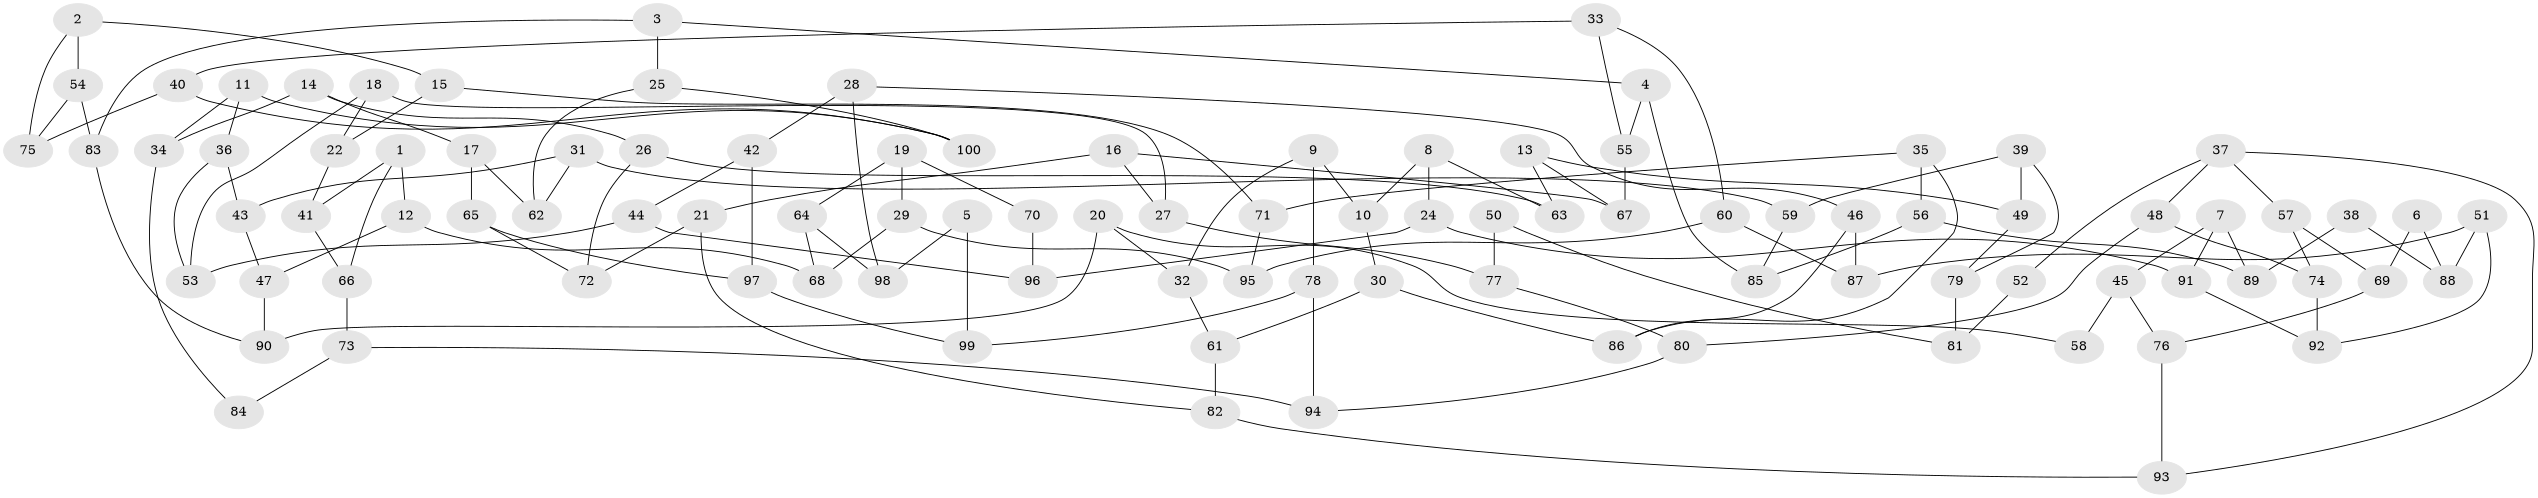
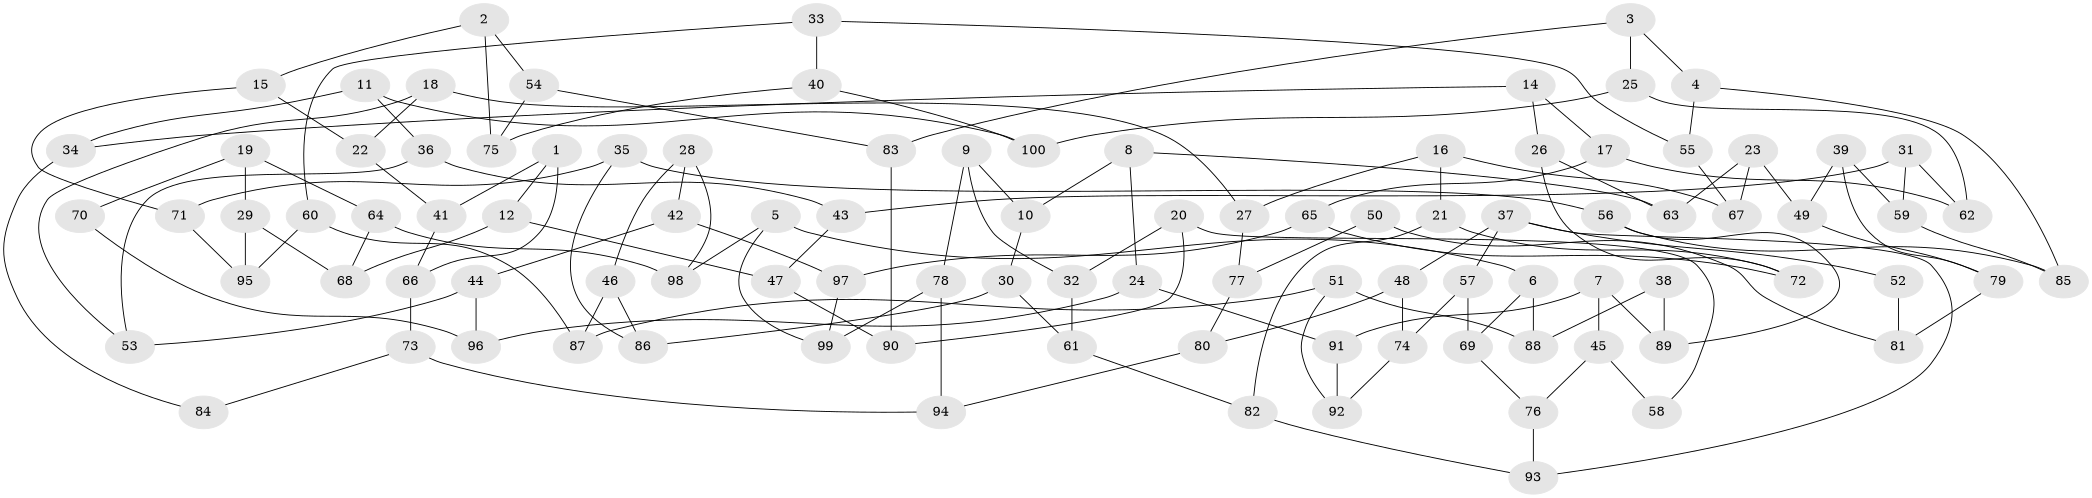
(1525, 151) -> (1753, 151)
none -> (1155, 249)
